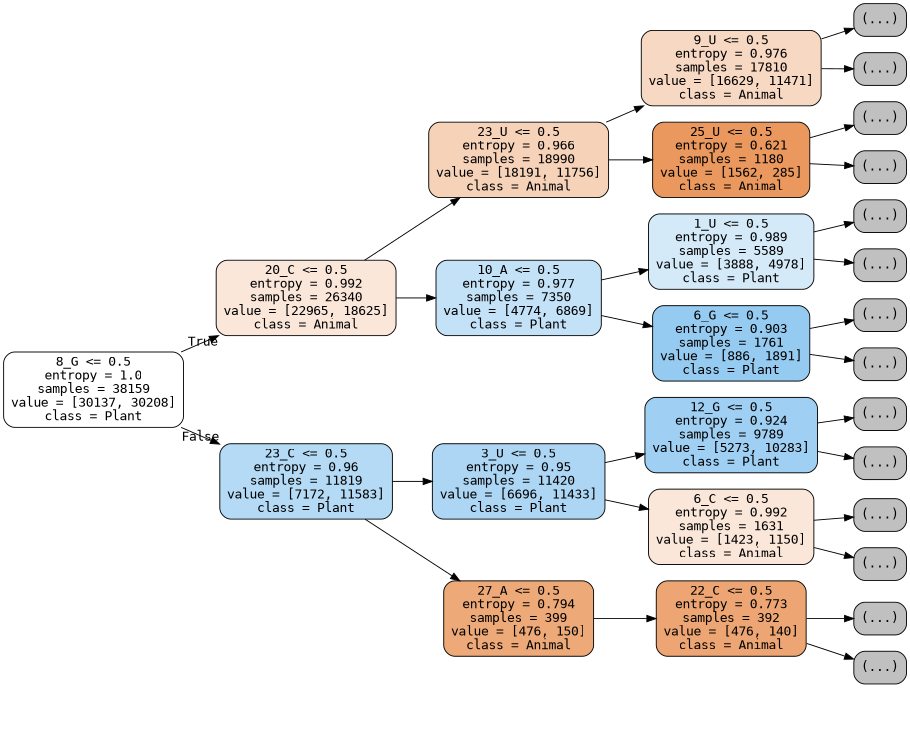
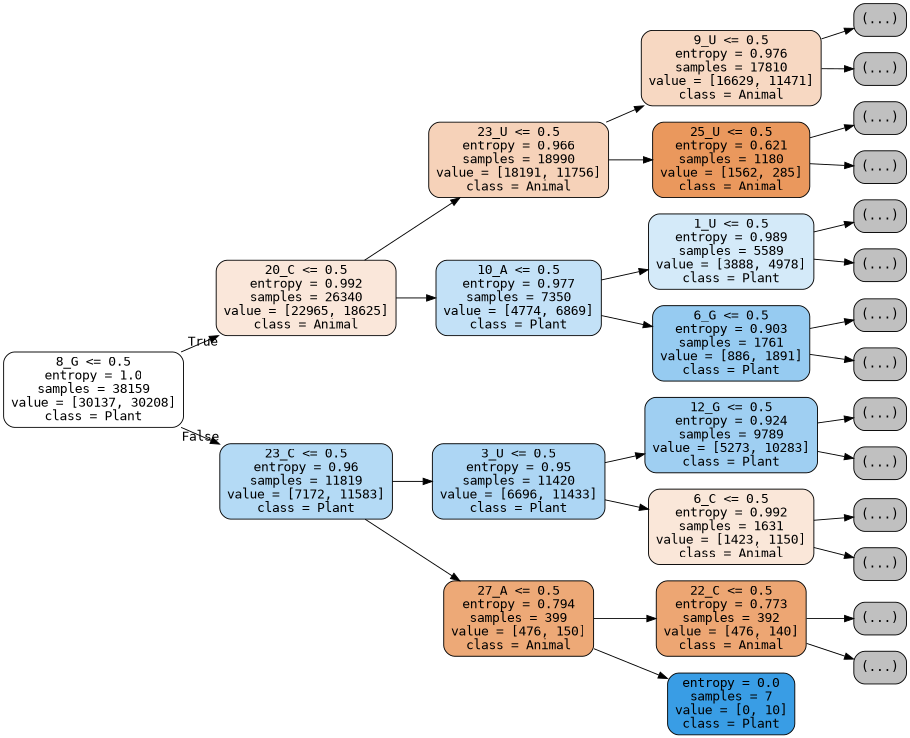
none -> (731, 704)
